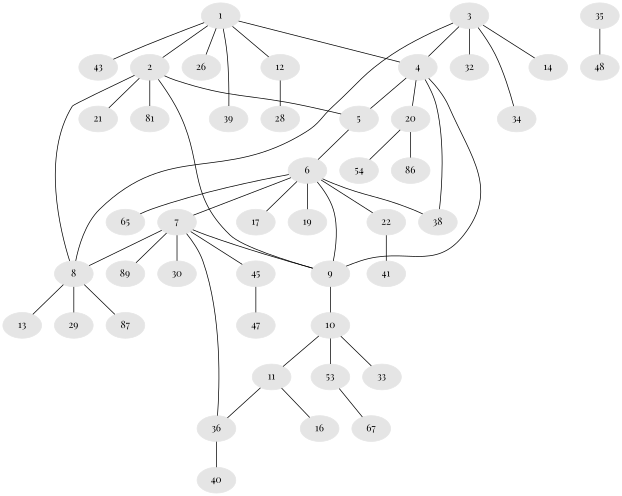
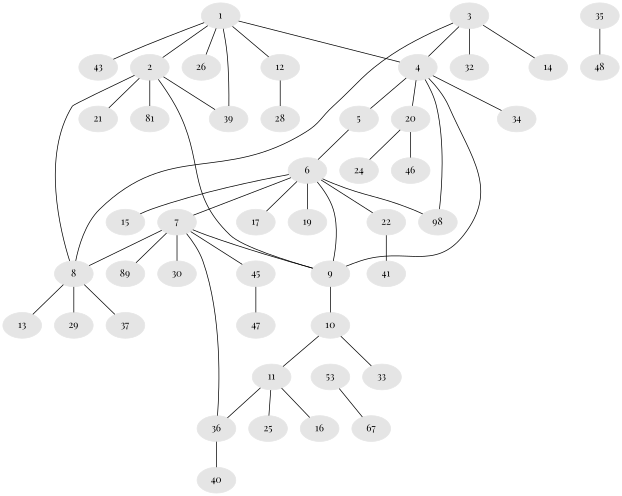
(500, 65) -> (467, 93)
(252, 97) -> (189, 93)
(359, 171) -> (359, 171)
(411, 171) -> (411, 171)
(125, 222) -> (125, 222)
(438, 222) -> (438, 222)
(125, 325) -> (125, 325)
(330, 351) -> none
none -> (268, 429)
